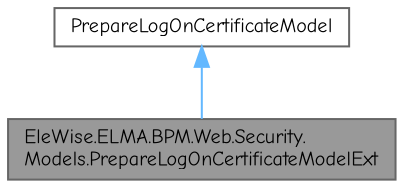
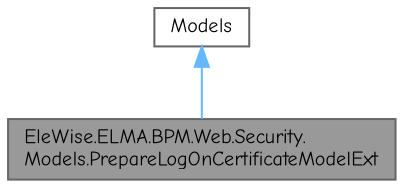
(202, 27) -> (202, 27)
